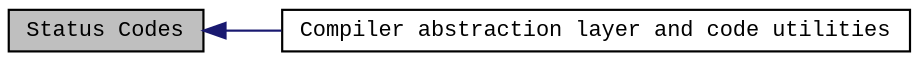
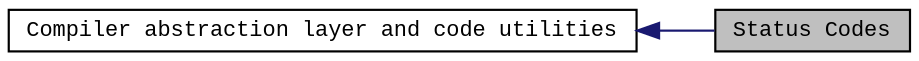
(254, 31) -> (687, 31)
